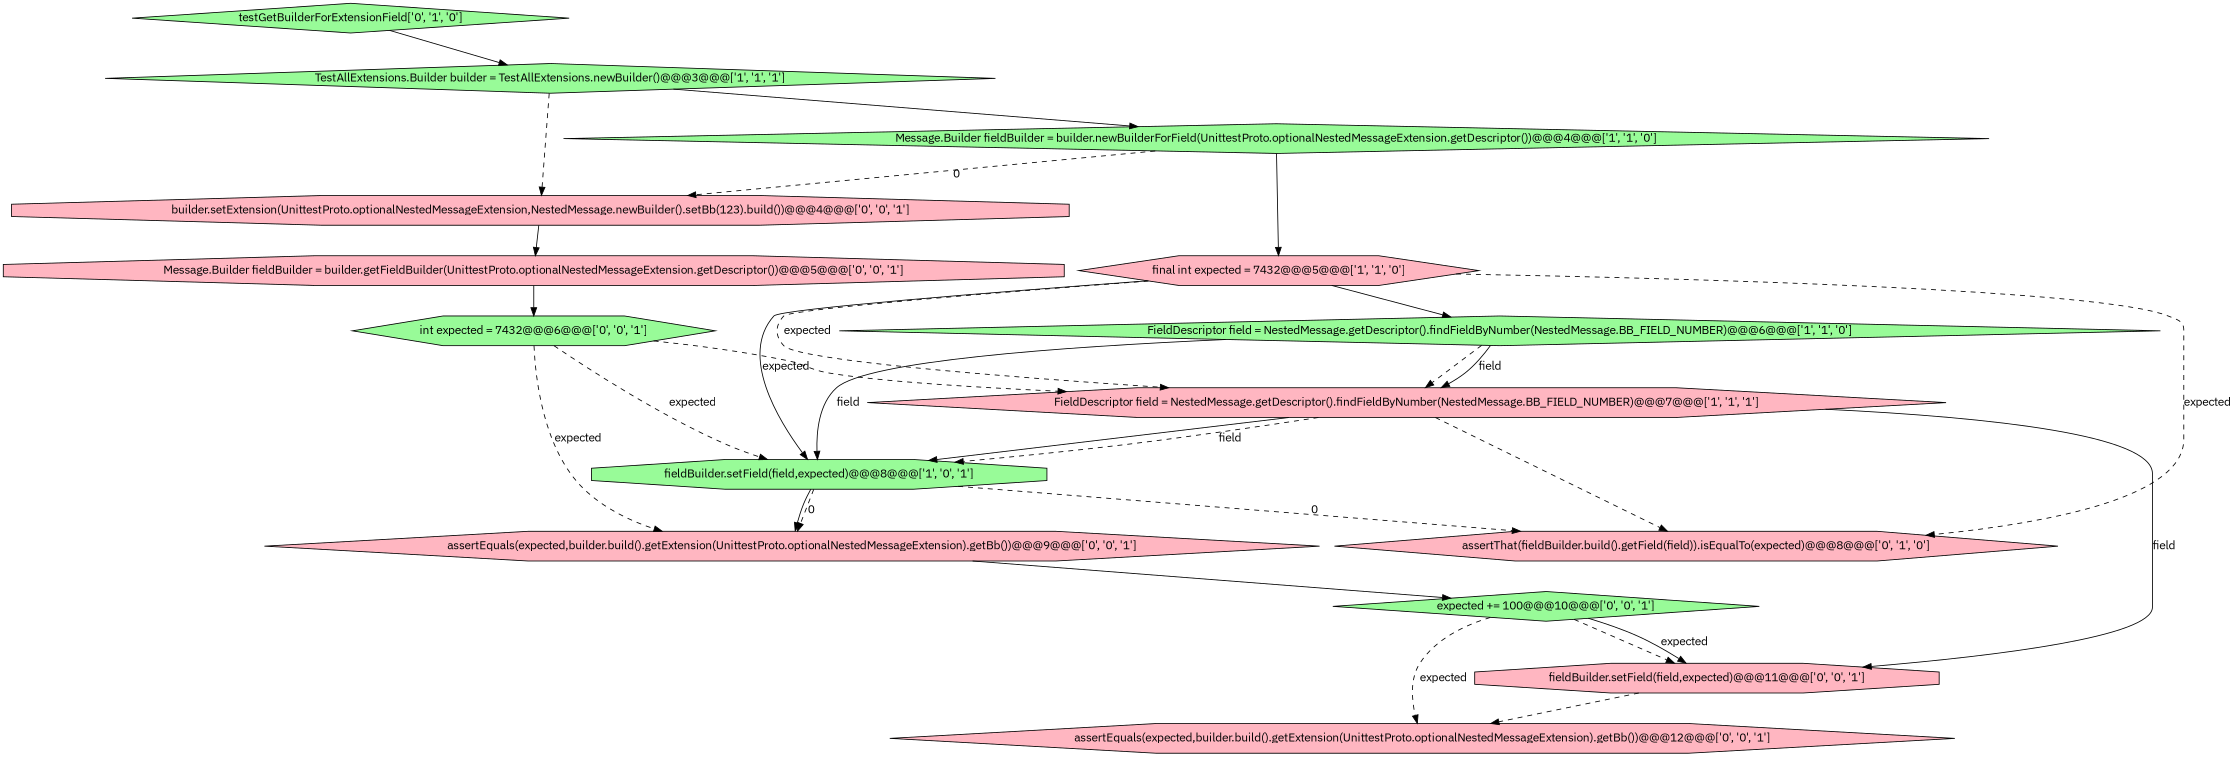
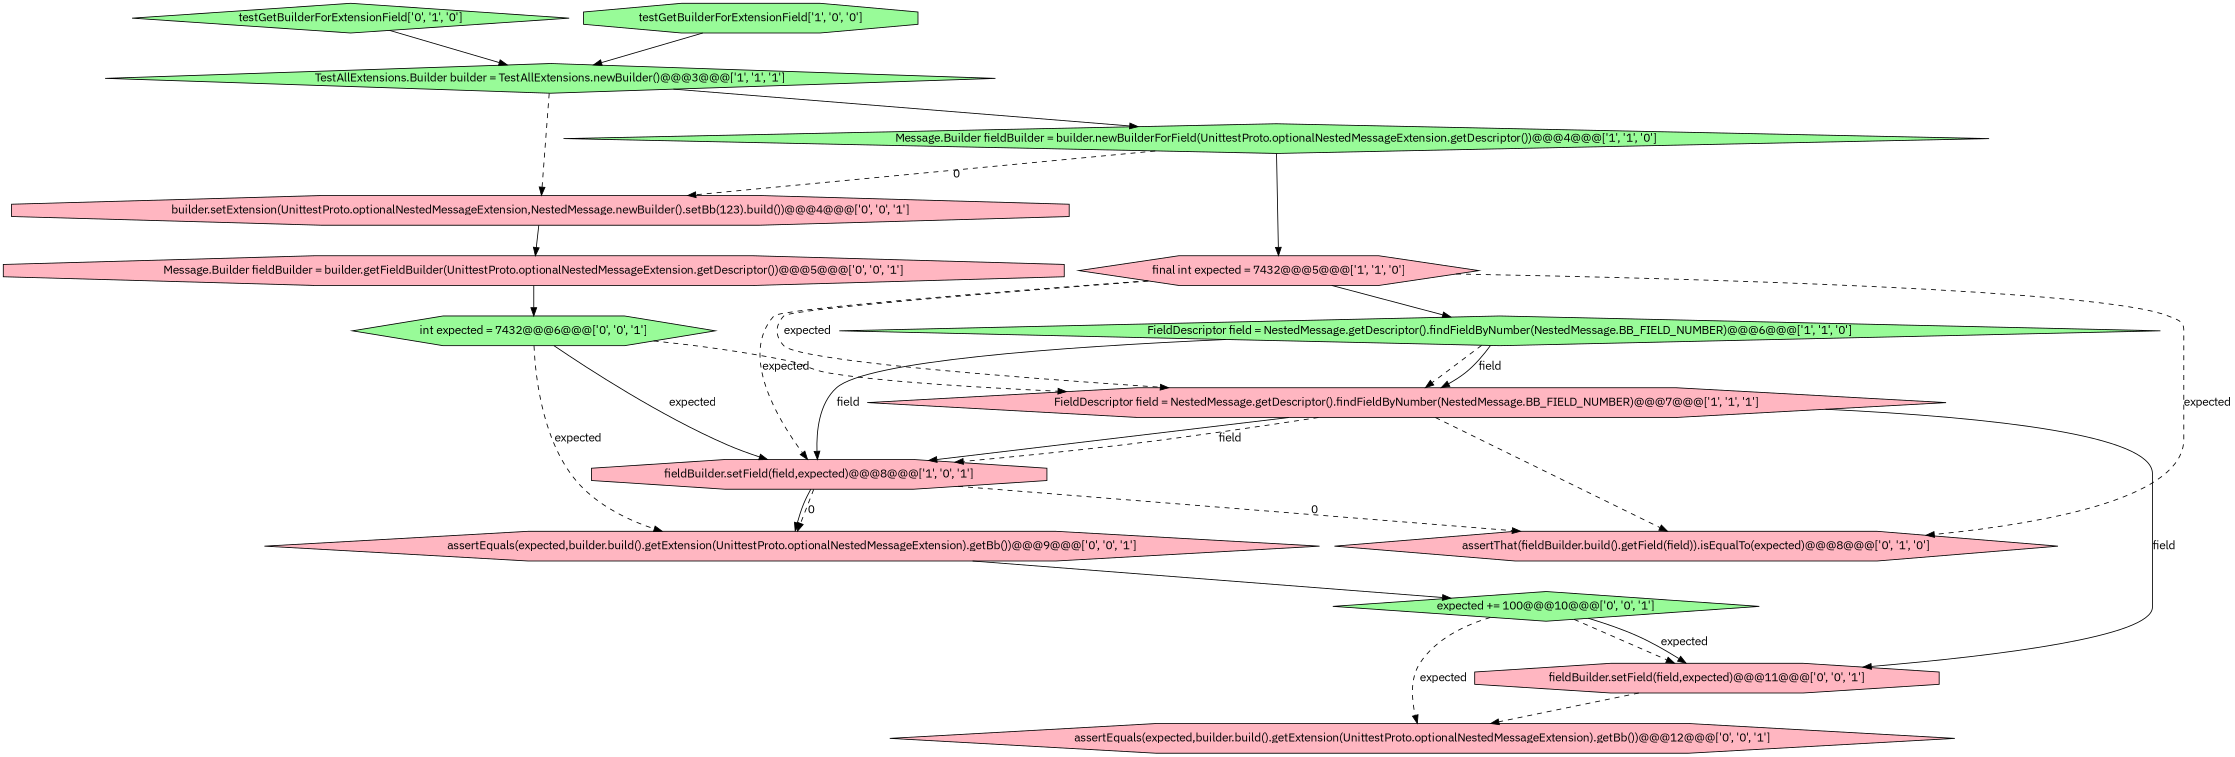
none -> (751, 18)
(771, 321) -> (771, 321)
(653, 408) -> (653, 408)
(819, 474) -> (819, 474)
